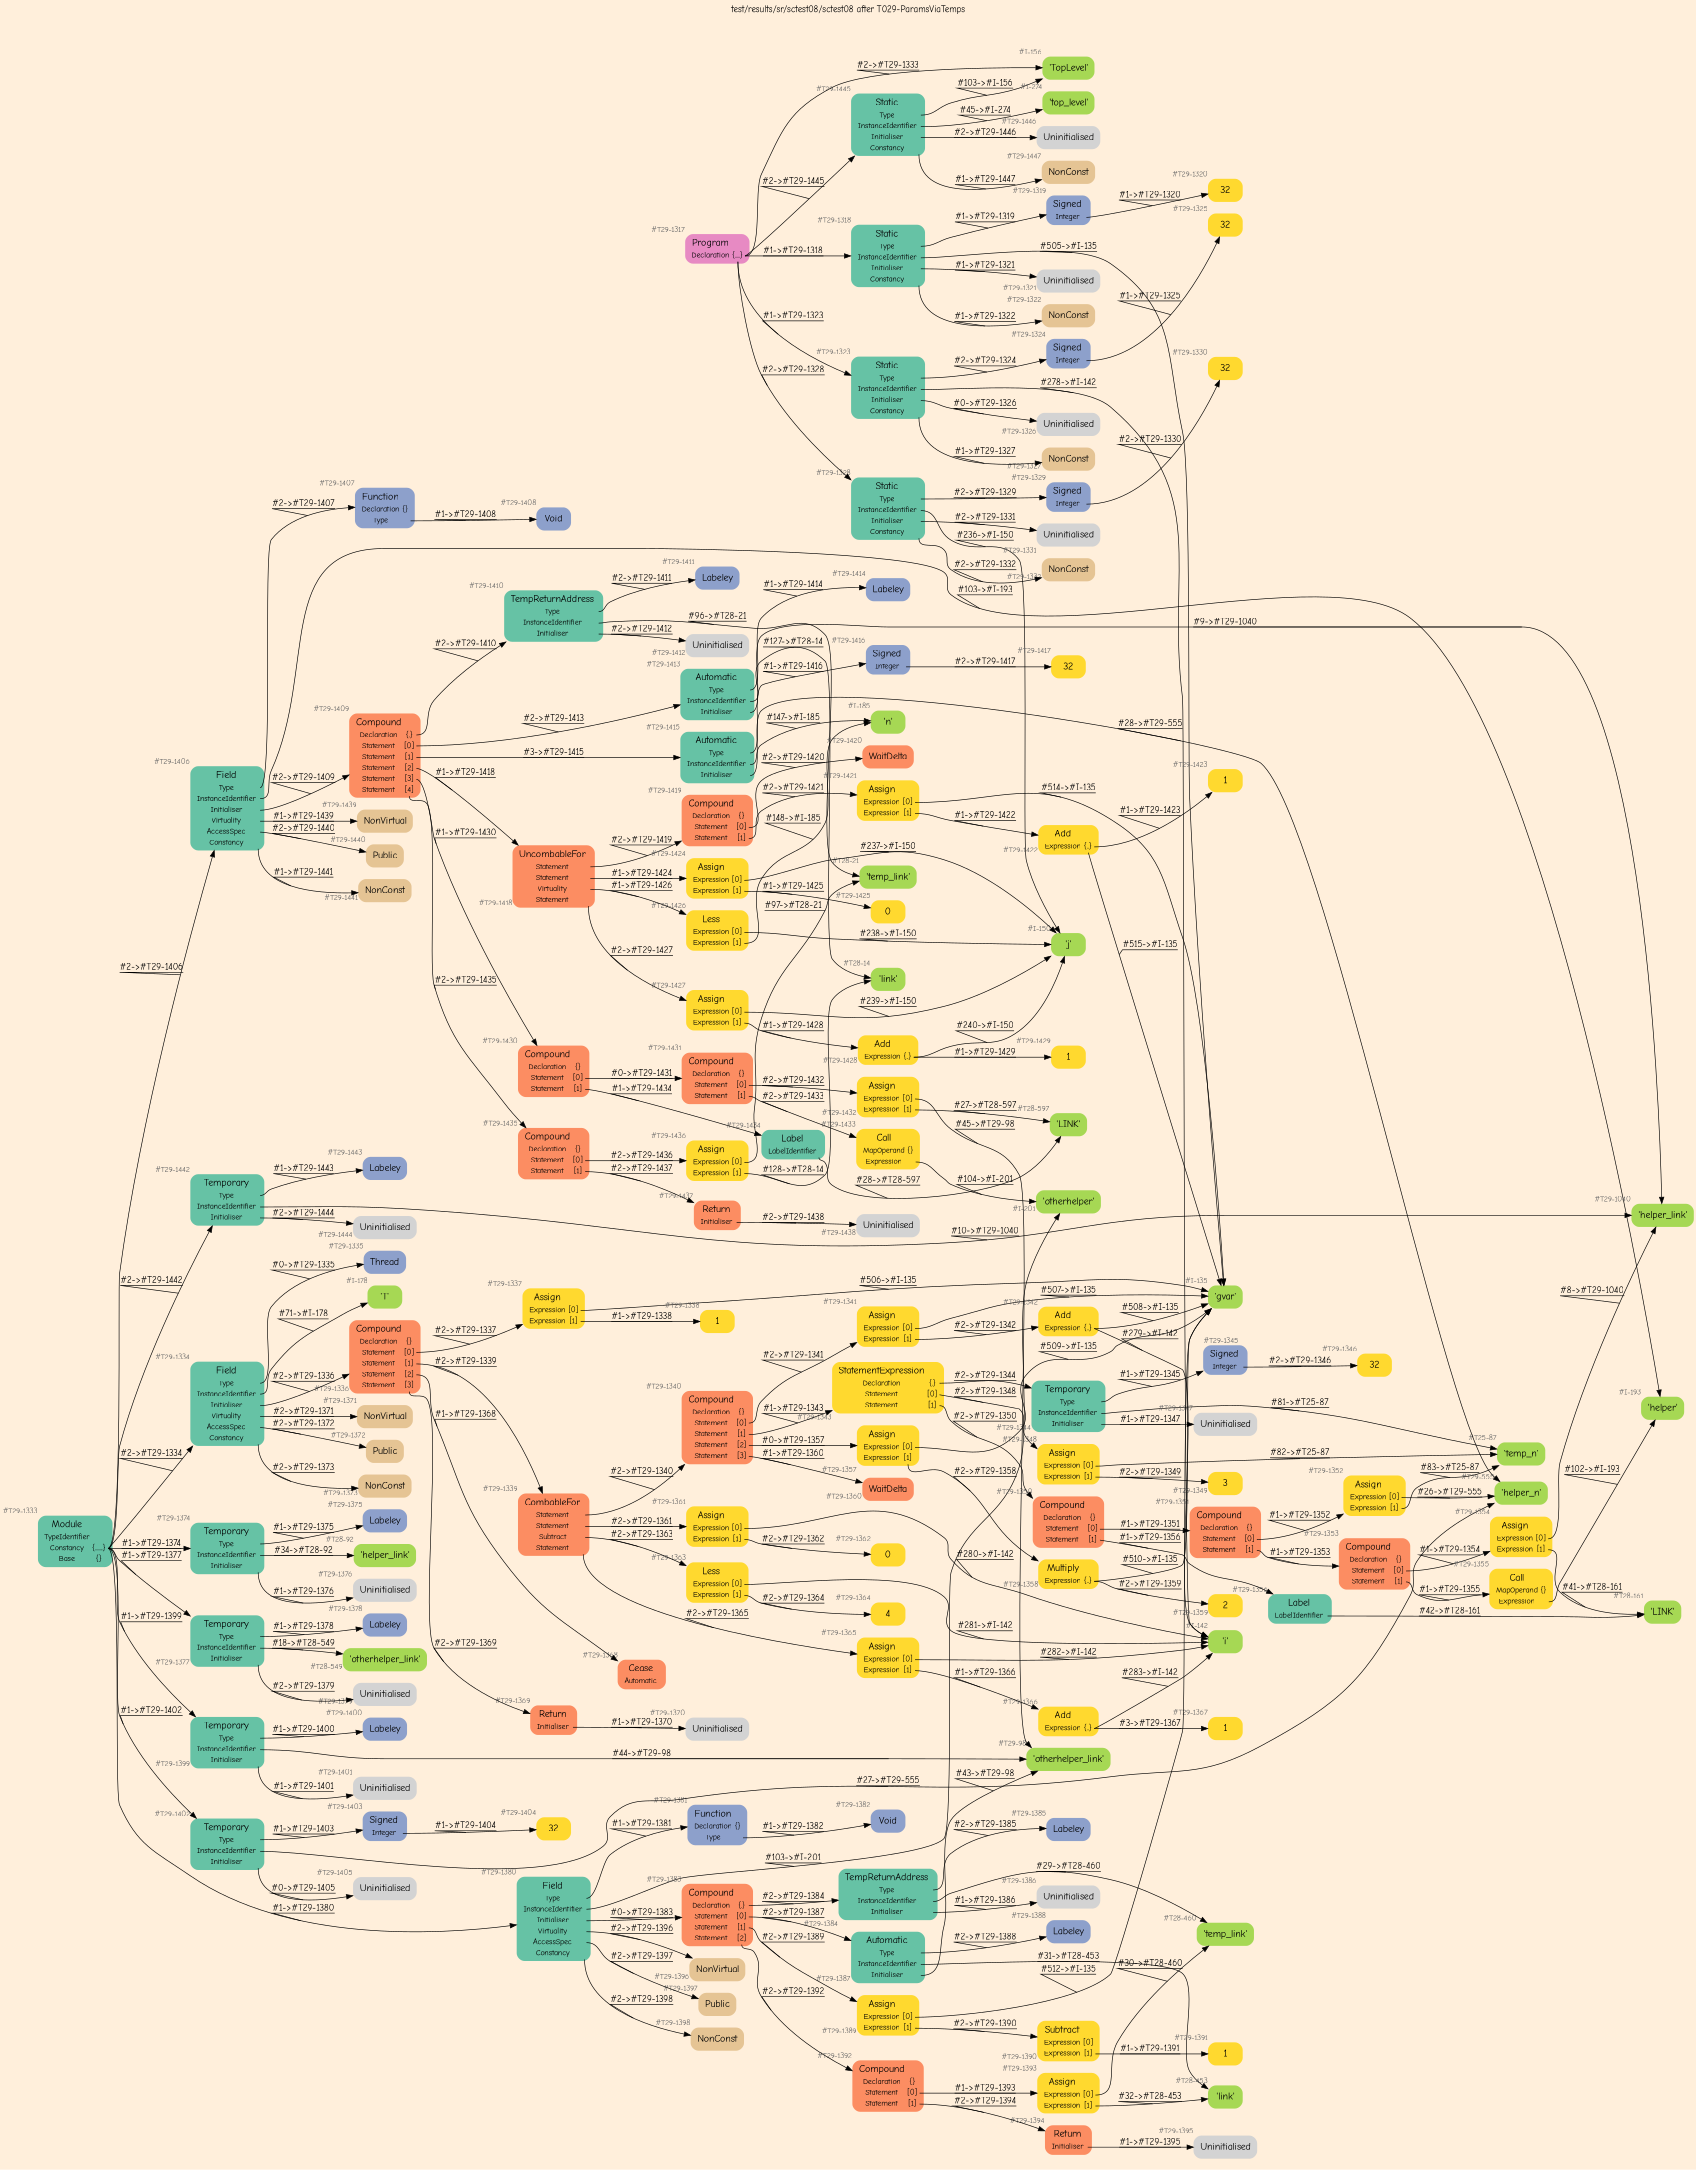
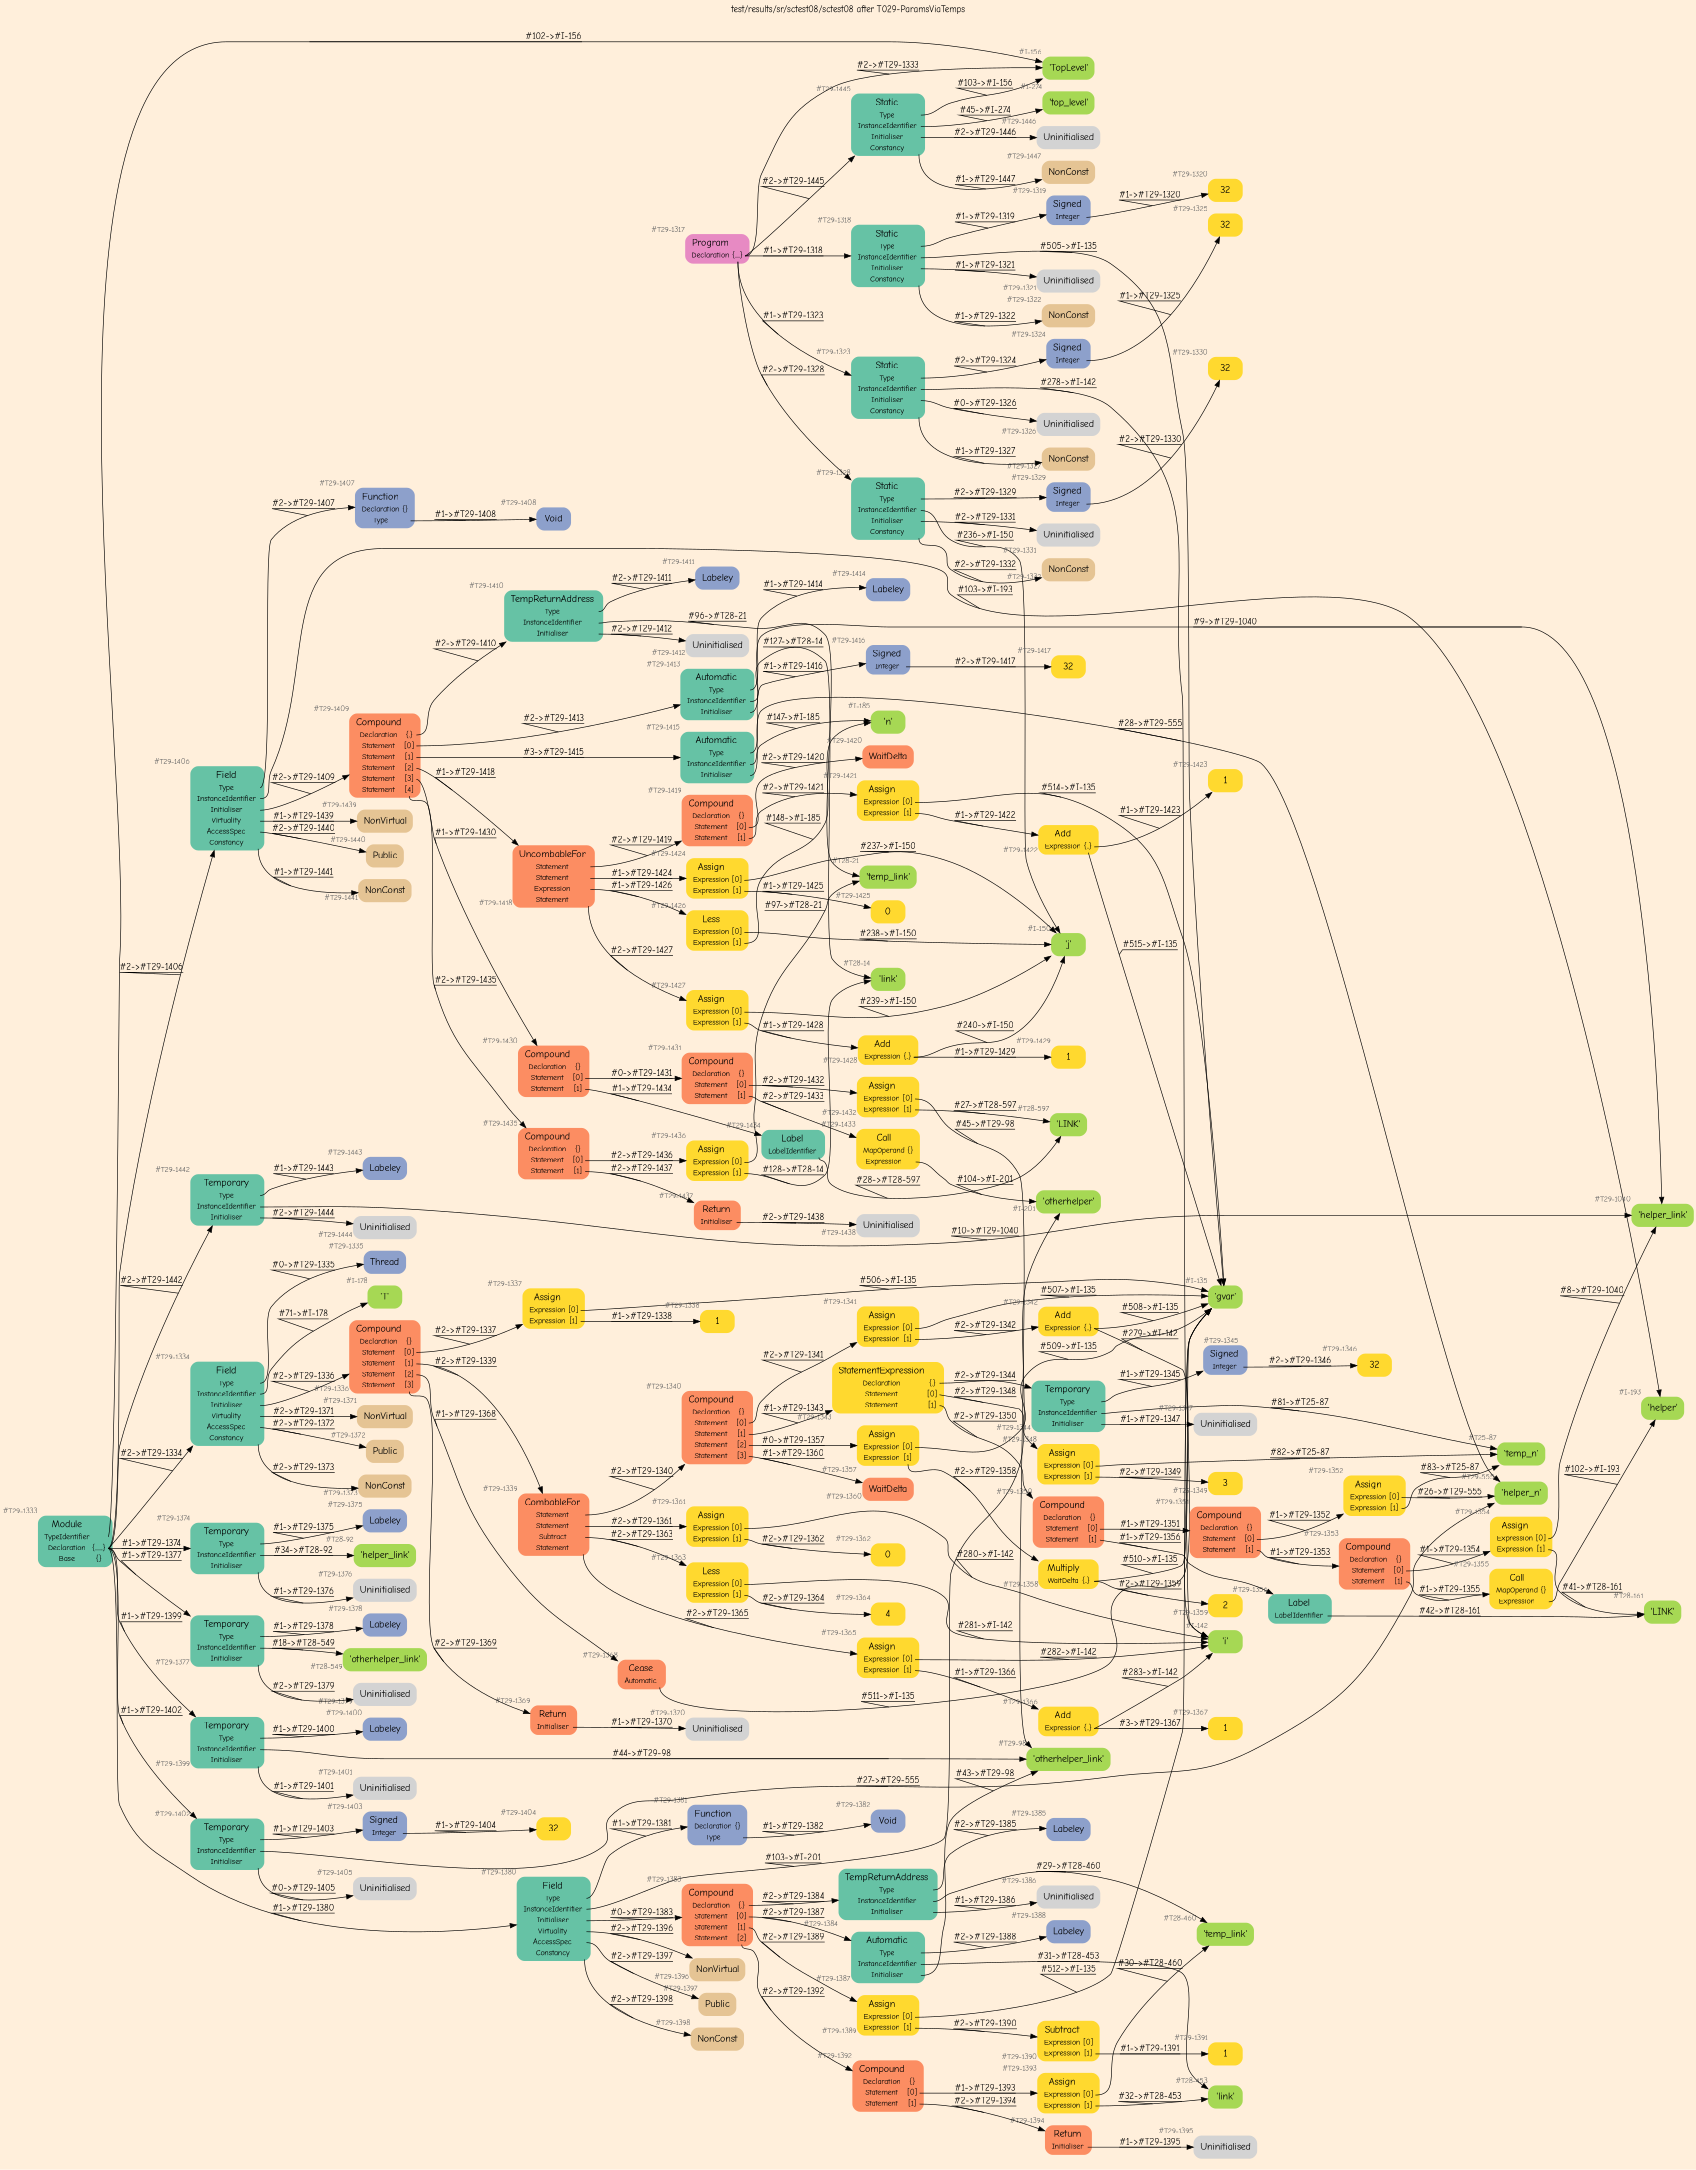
none -> (103, 360)
(552, 889) -> (552, 889)
(67, 1548) -> (67, 1548)
(1063, 1581) -> (1063, 1581)
none -> (1088, 1674)
